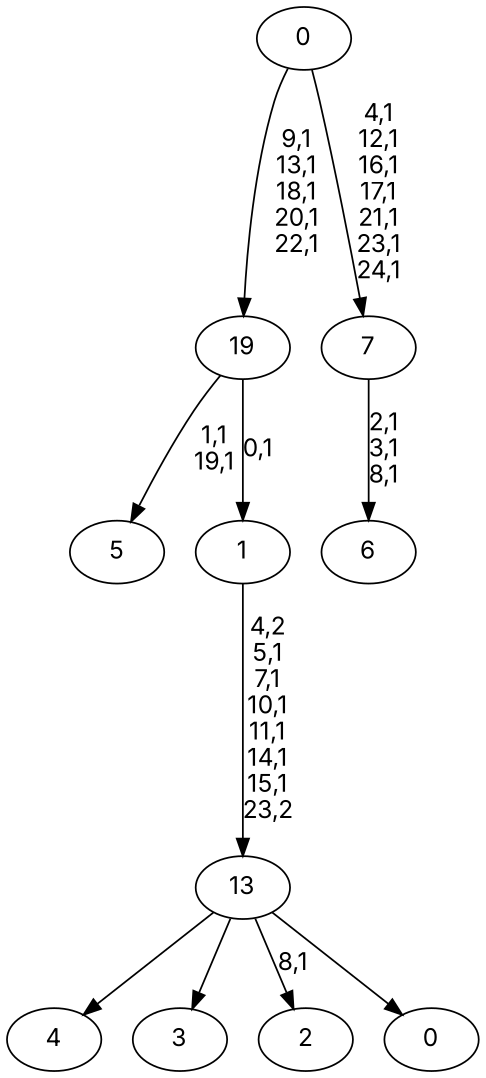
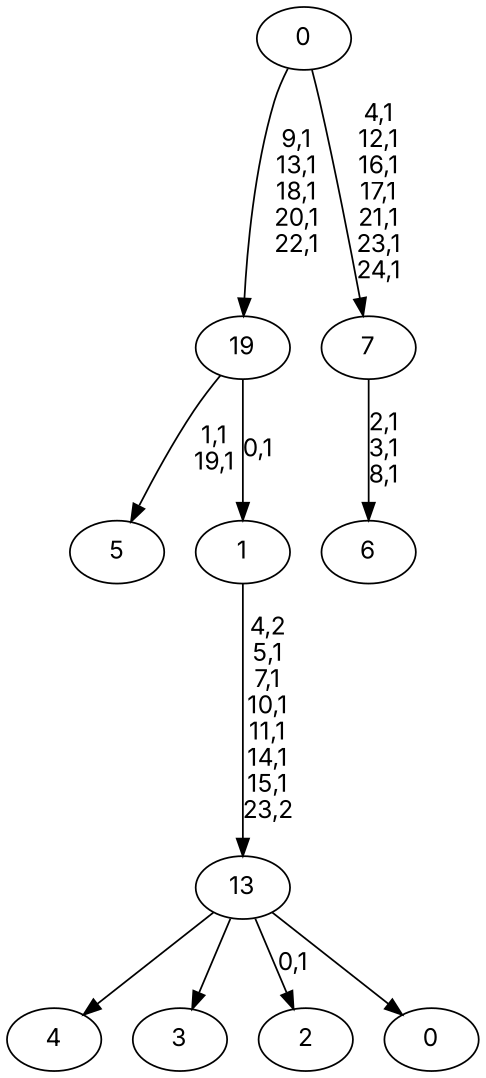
(294, 964) -> (294, 964)
